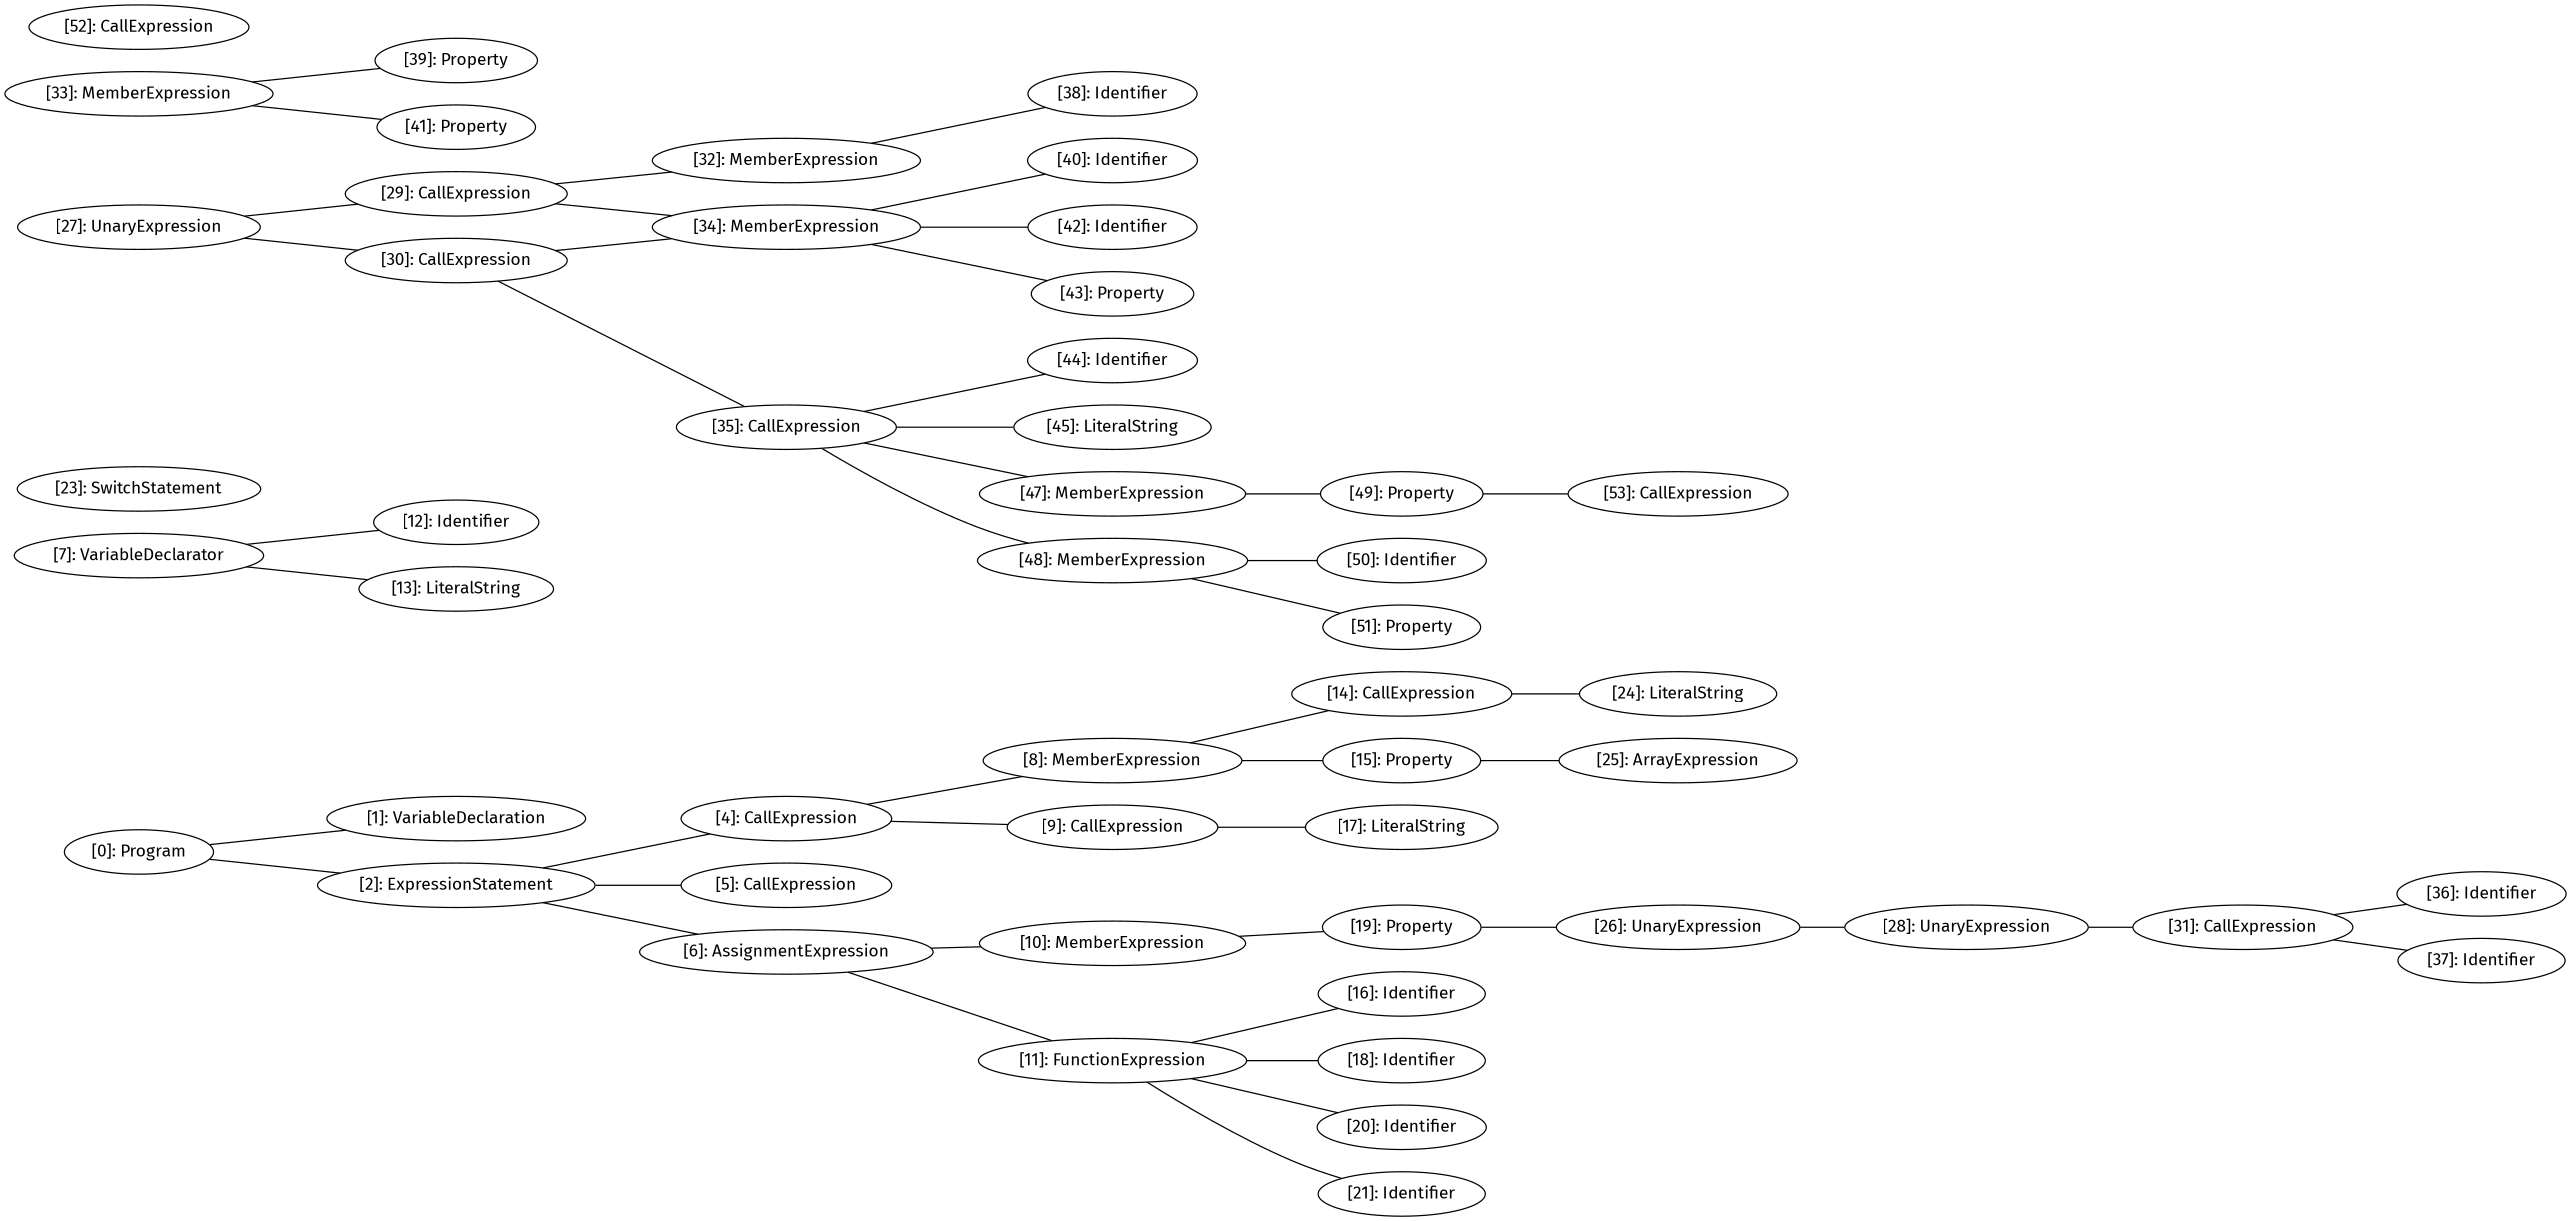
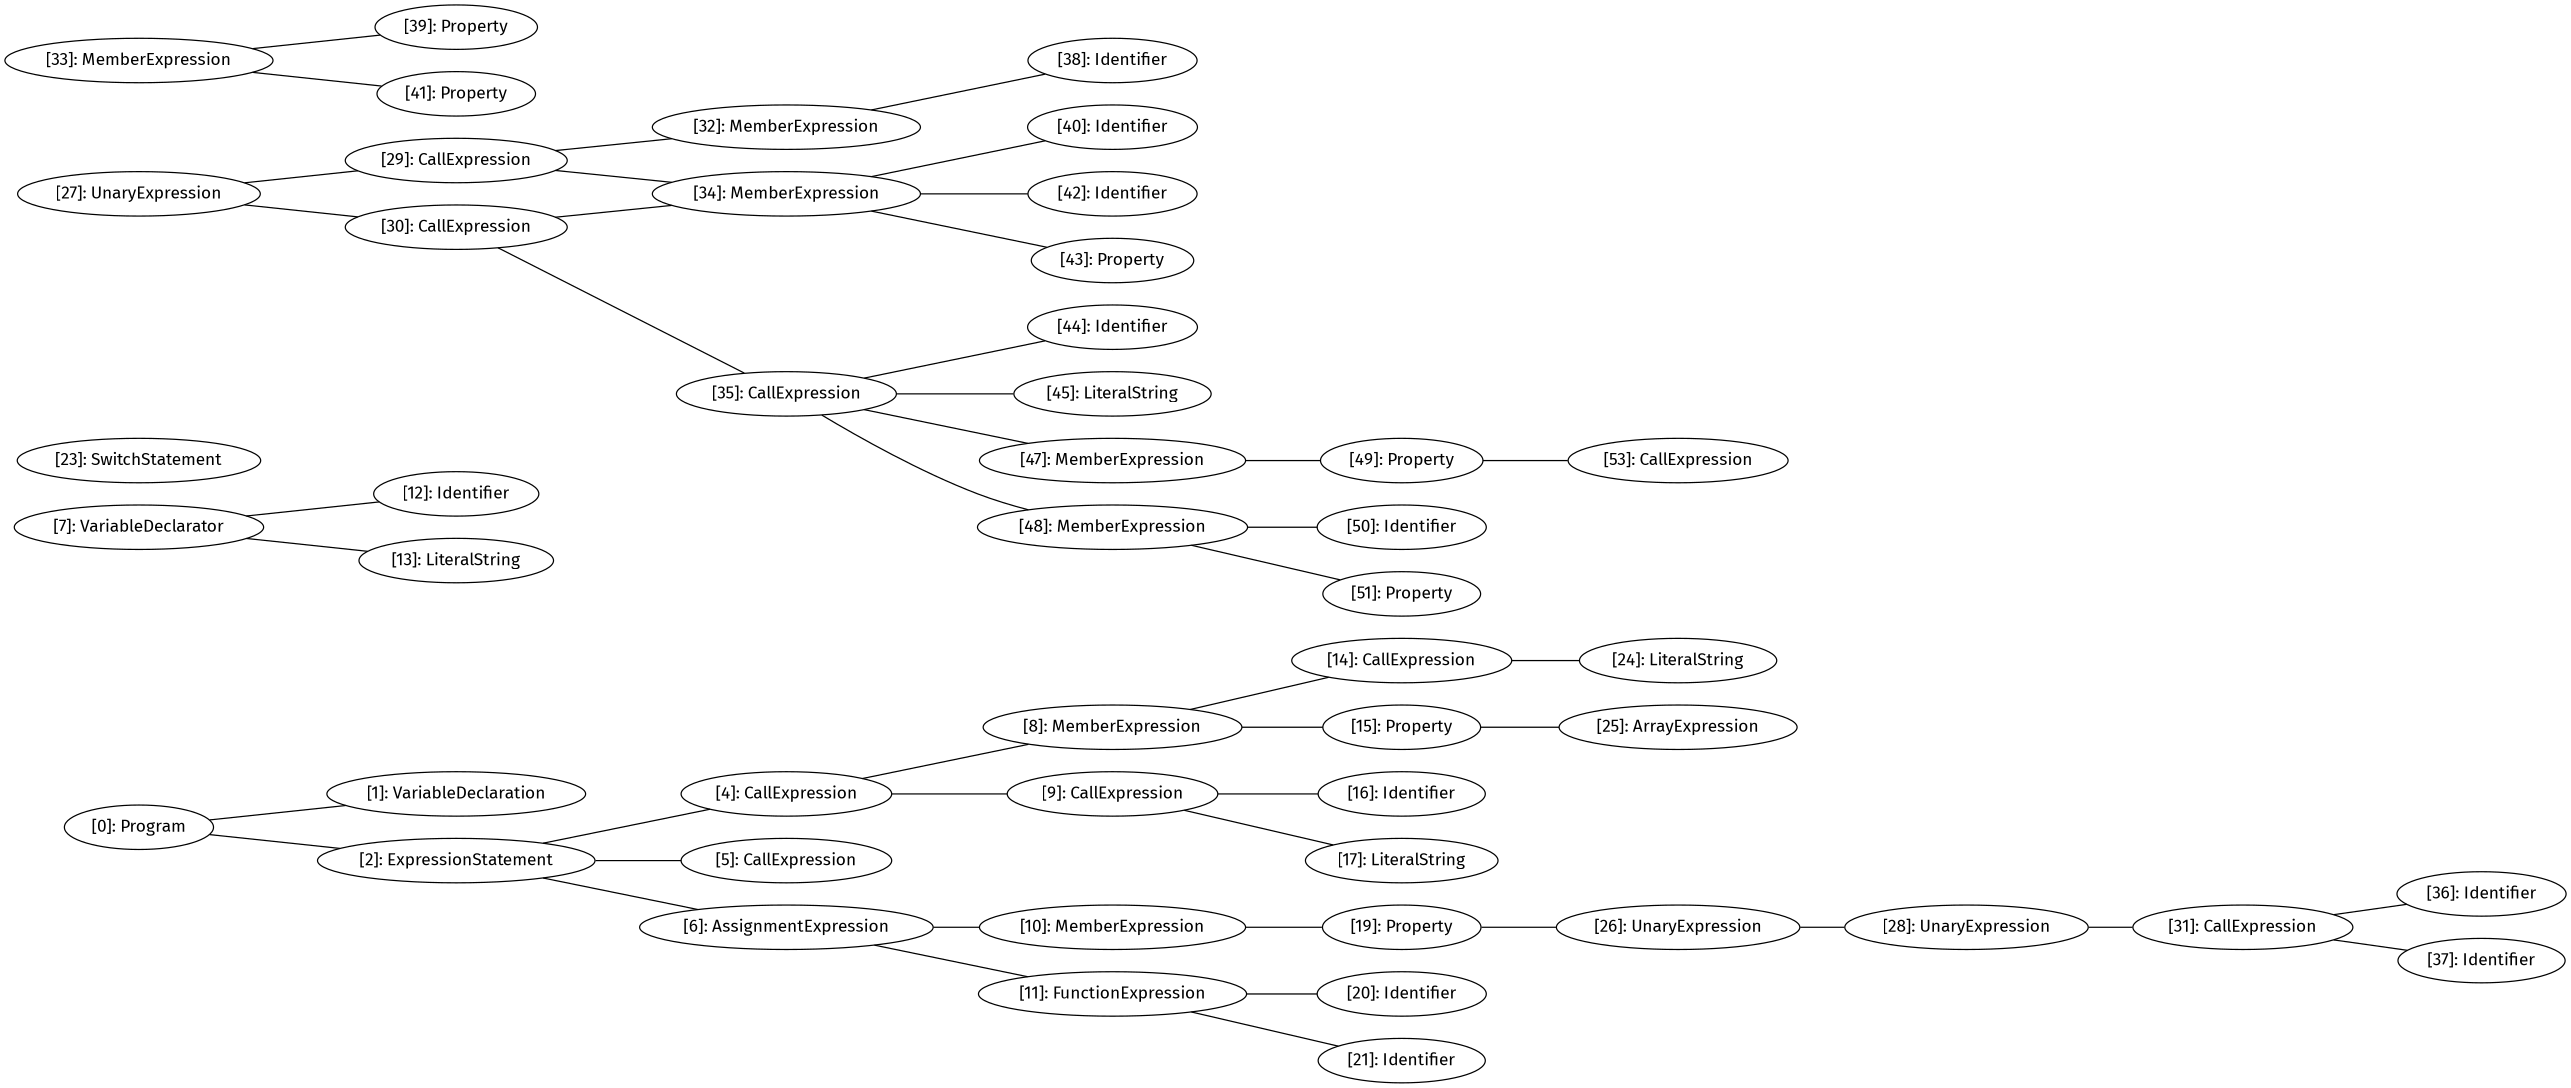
(139, 27) -> none
(1265, 1025) -> (1268, 794)
(1402, 1061) -> none
